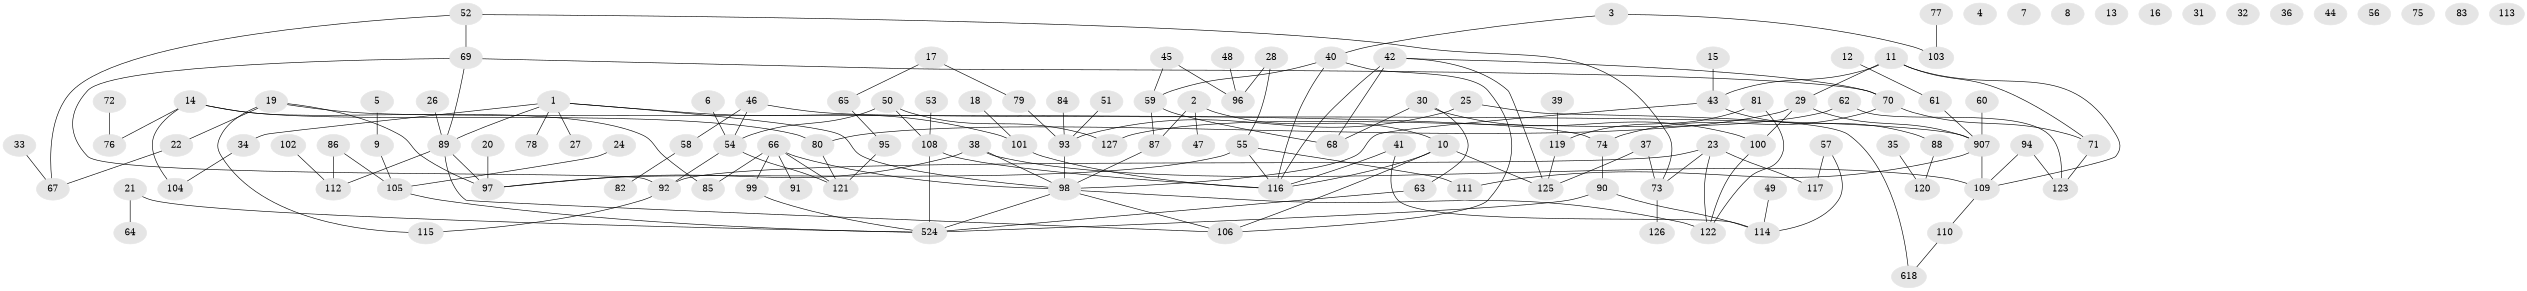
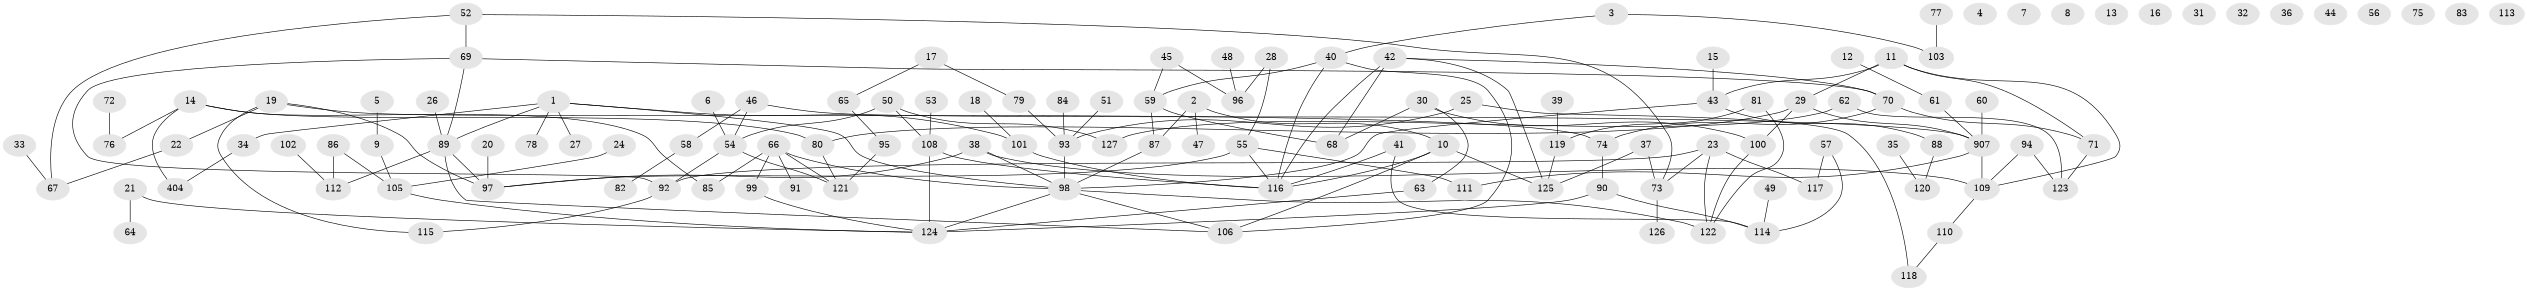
(175, 189) -> (175, 189)
(930, 233) -> (930, 233)
(1909, 277) -> (1909, 277)
